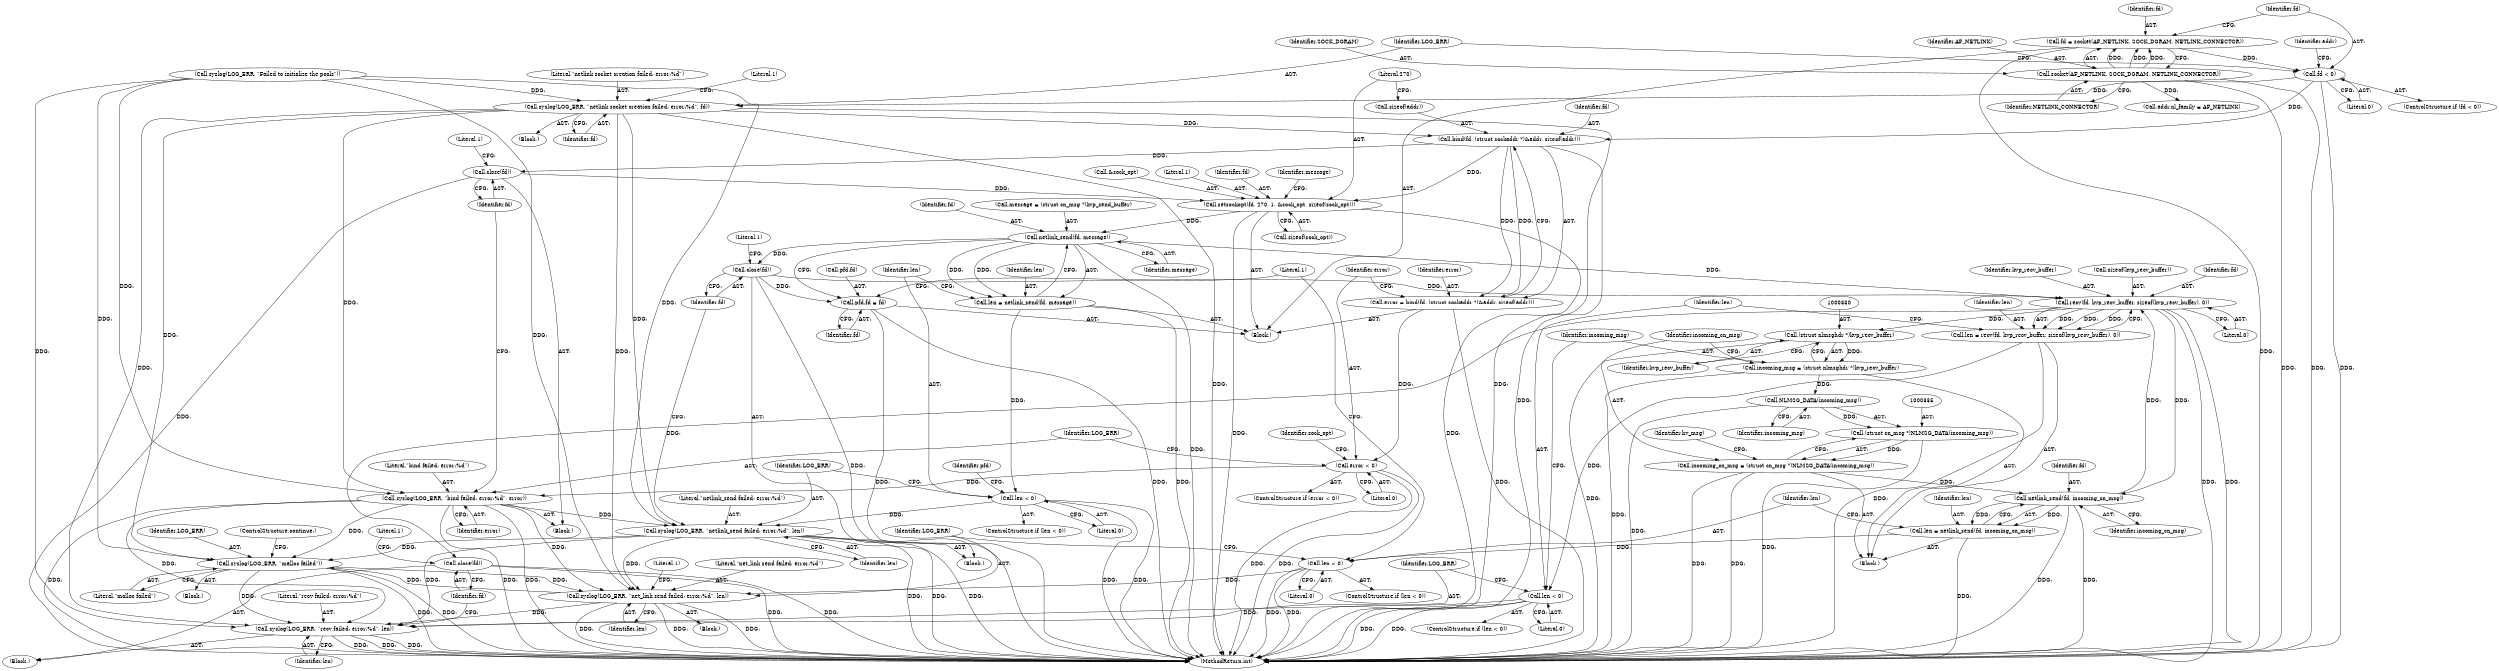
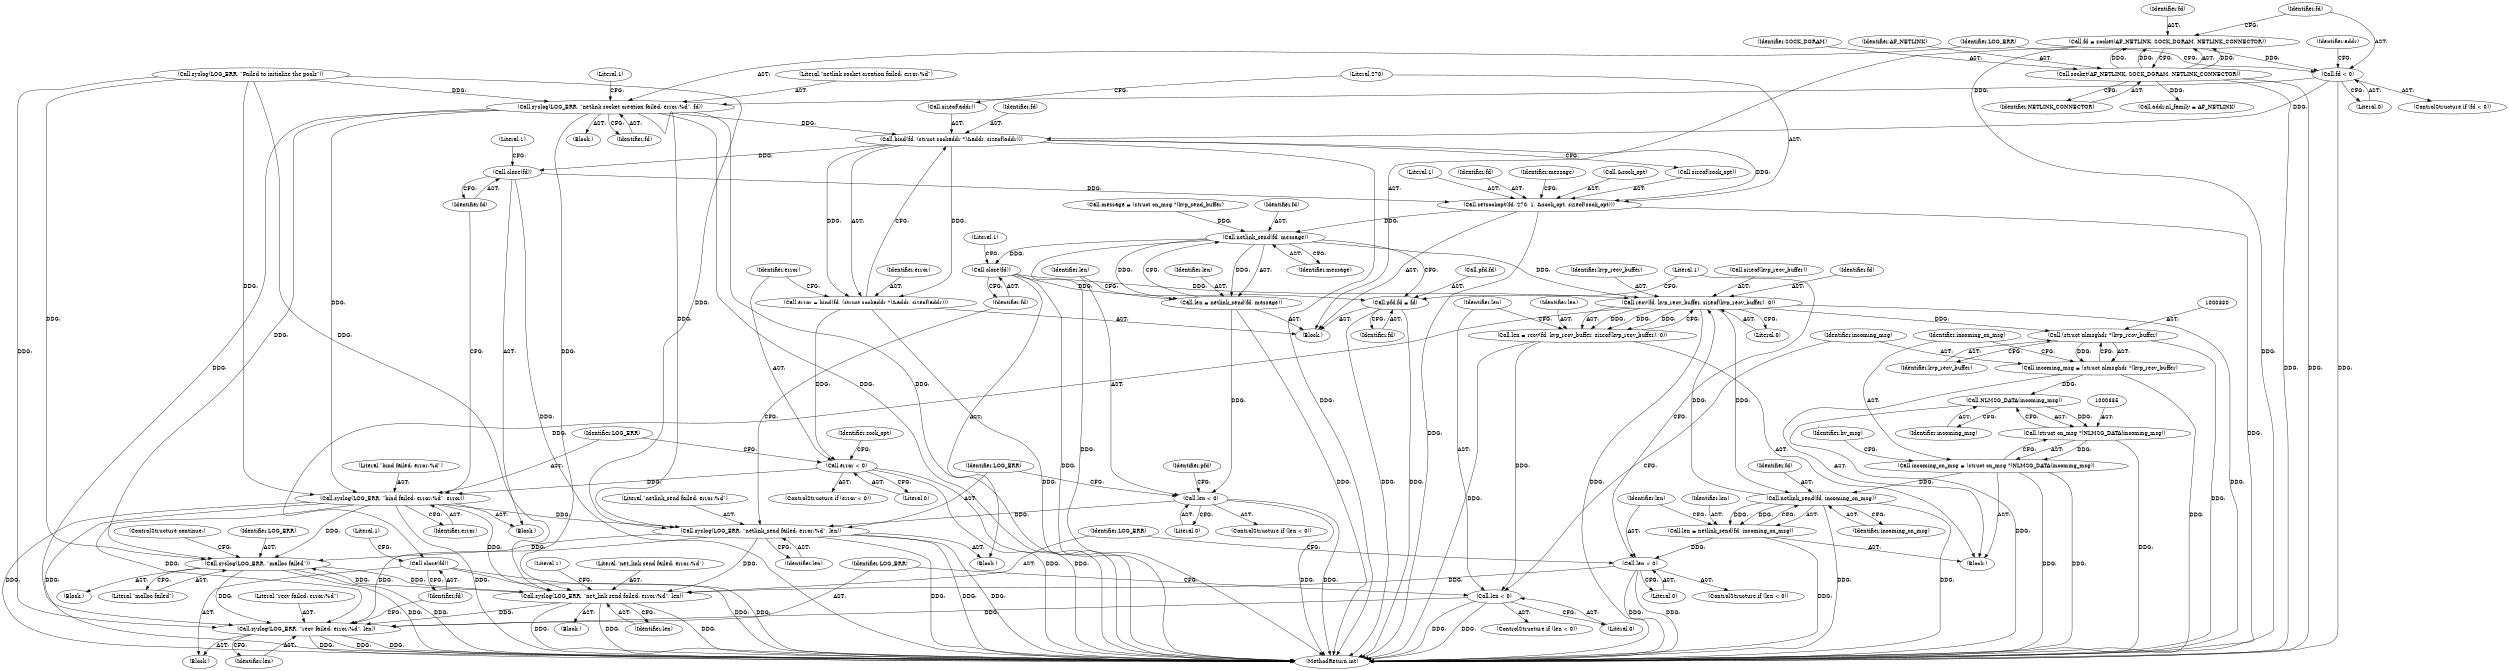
(1073, 221) -> (1226, 221)
(1279, 222) -> (1424, 150)
none -> (2032, 423)
